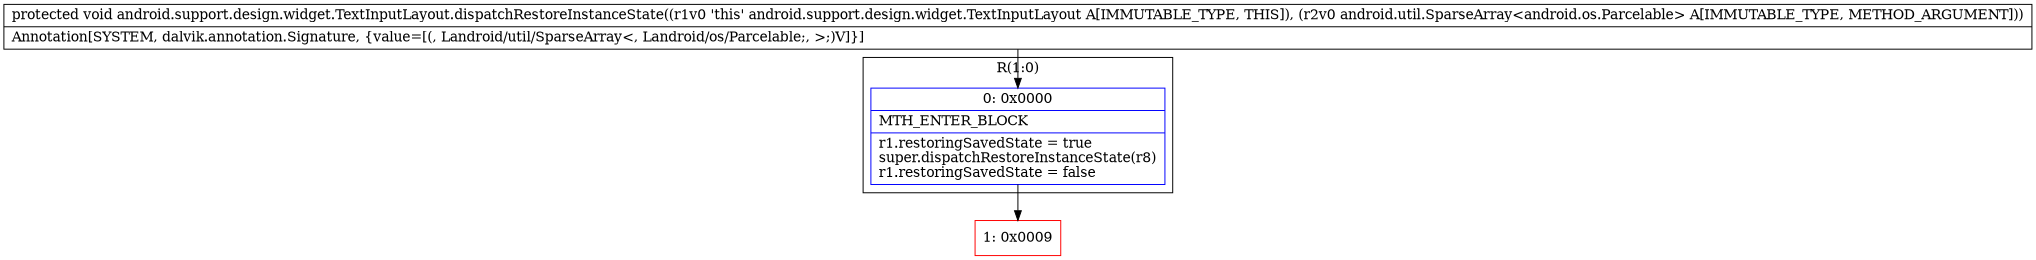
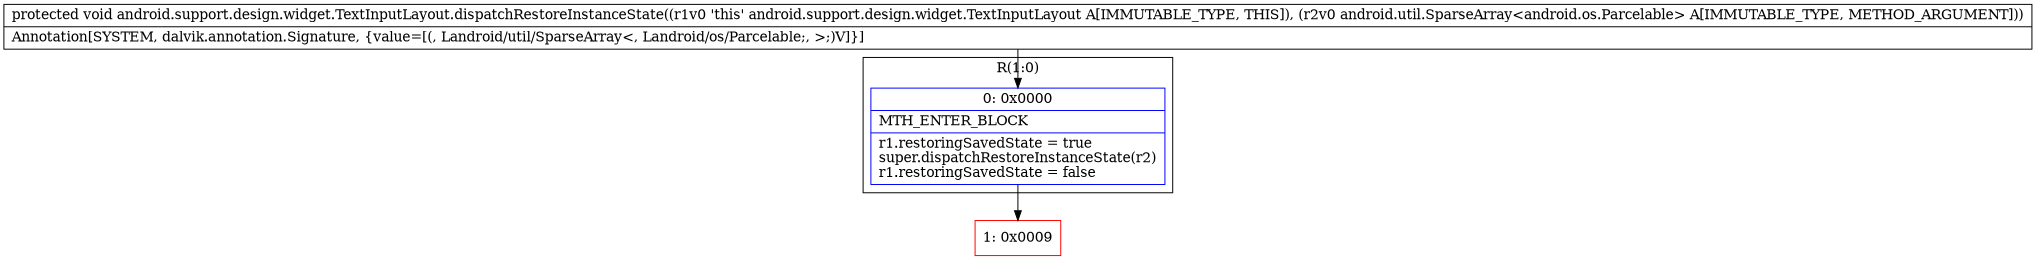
(1018, 158) -> (1018, 158)
